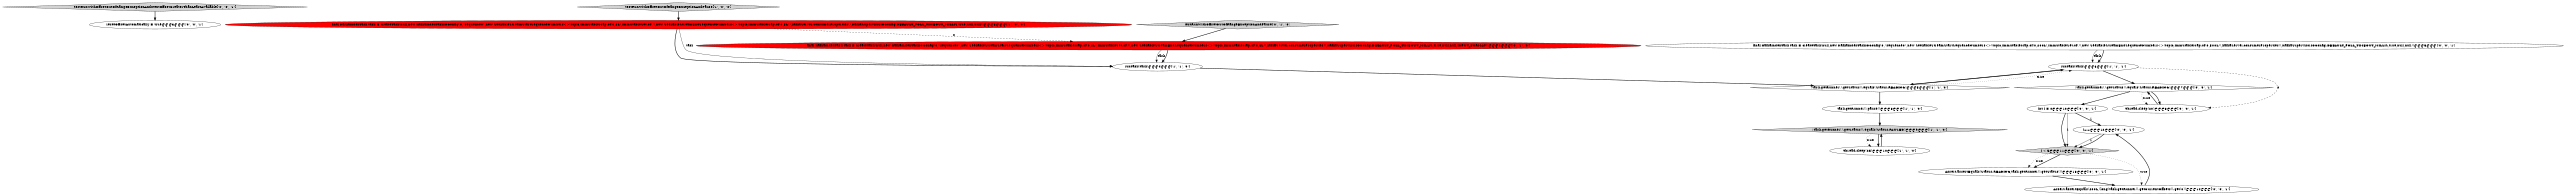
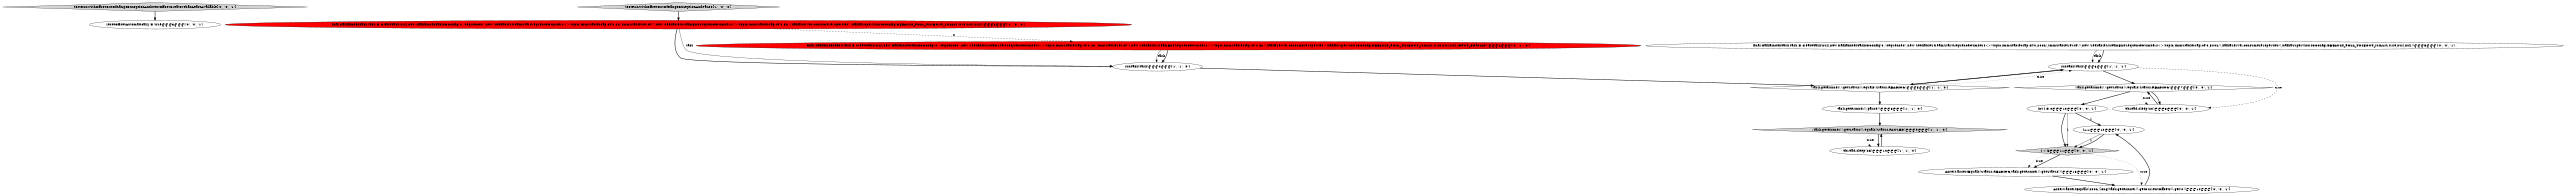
(1238, 25) -> none
(2279, 88) -> (2279, 88)
